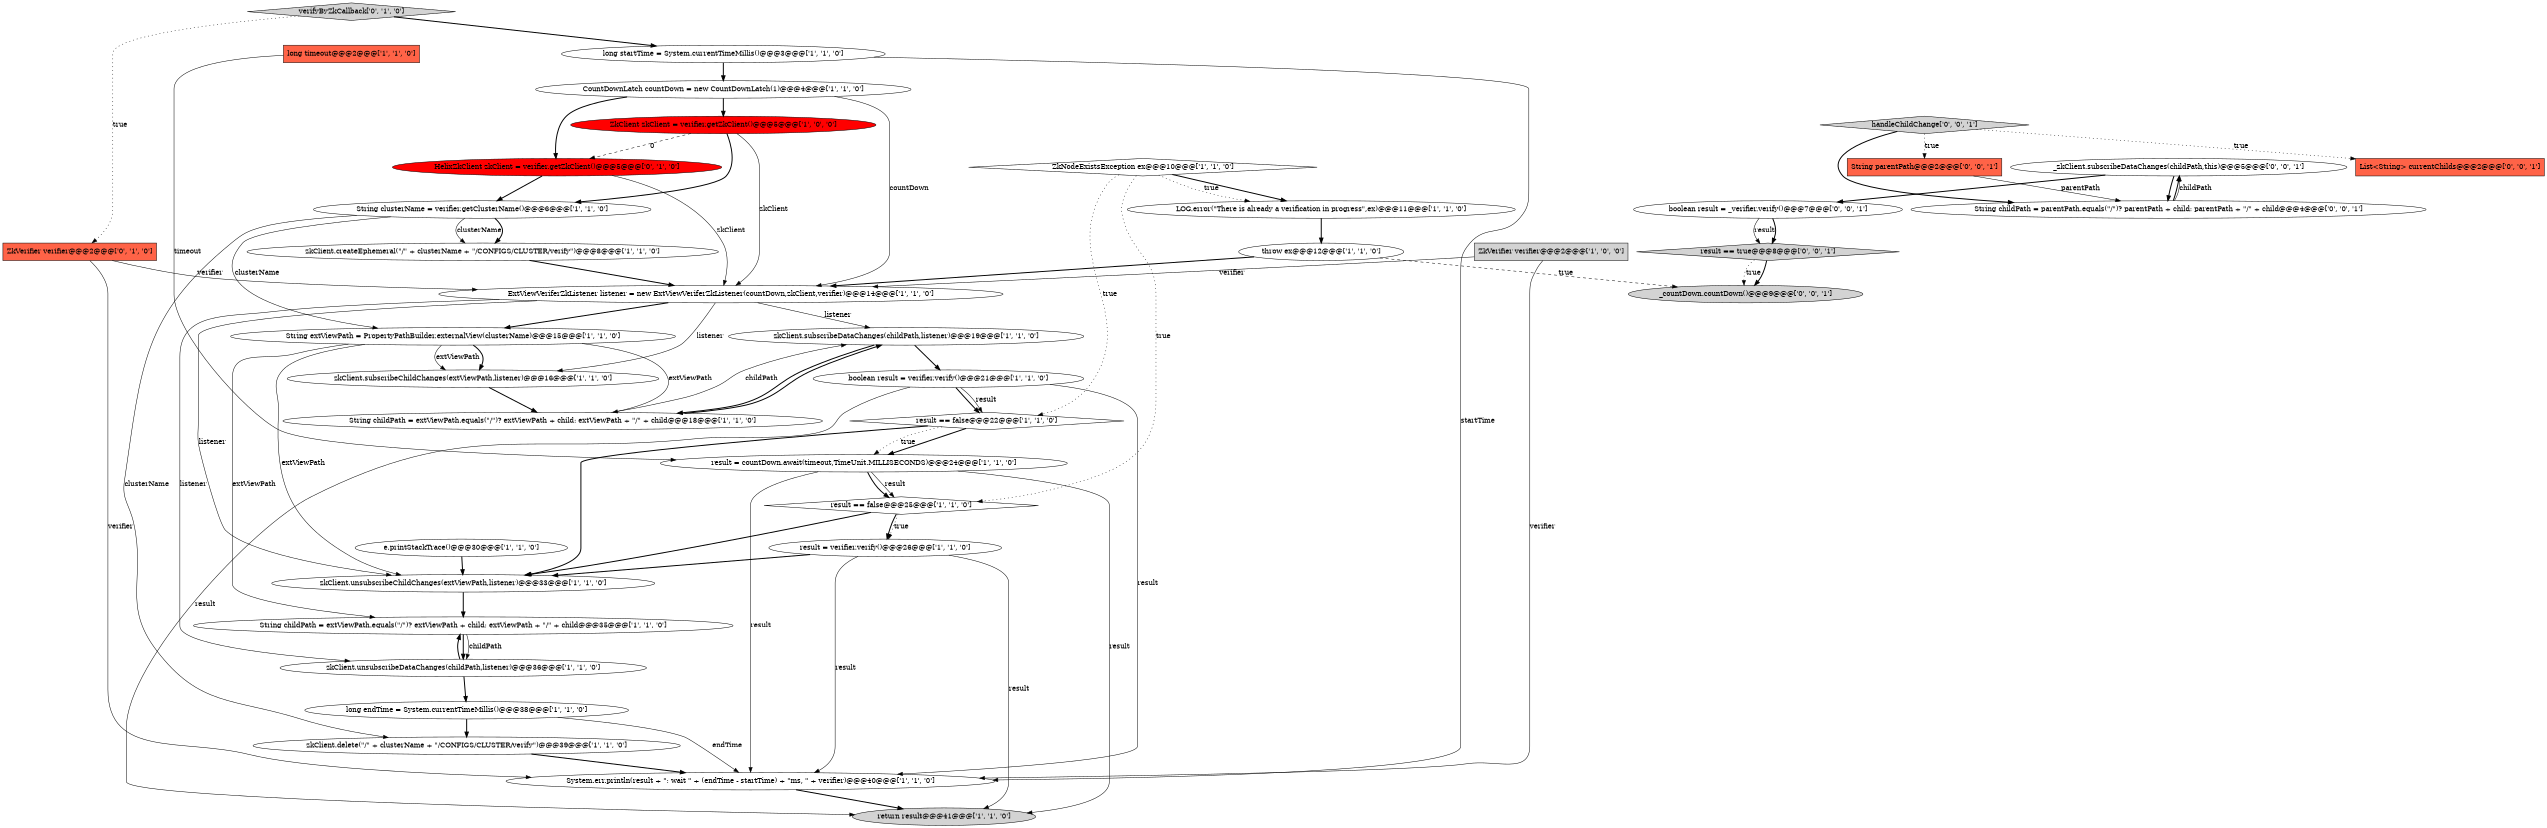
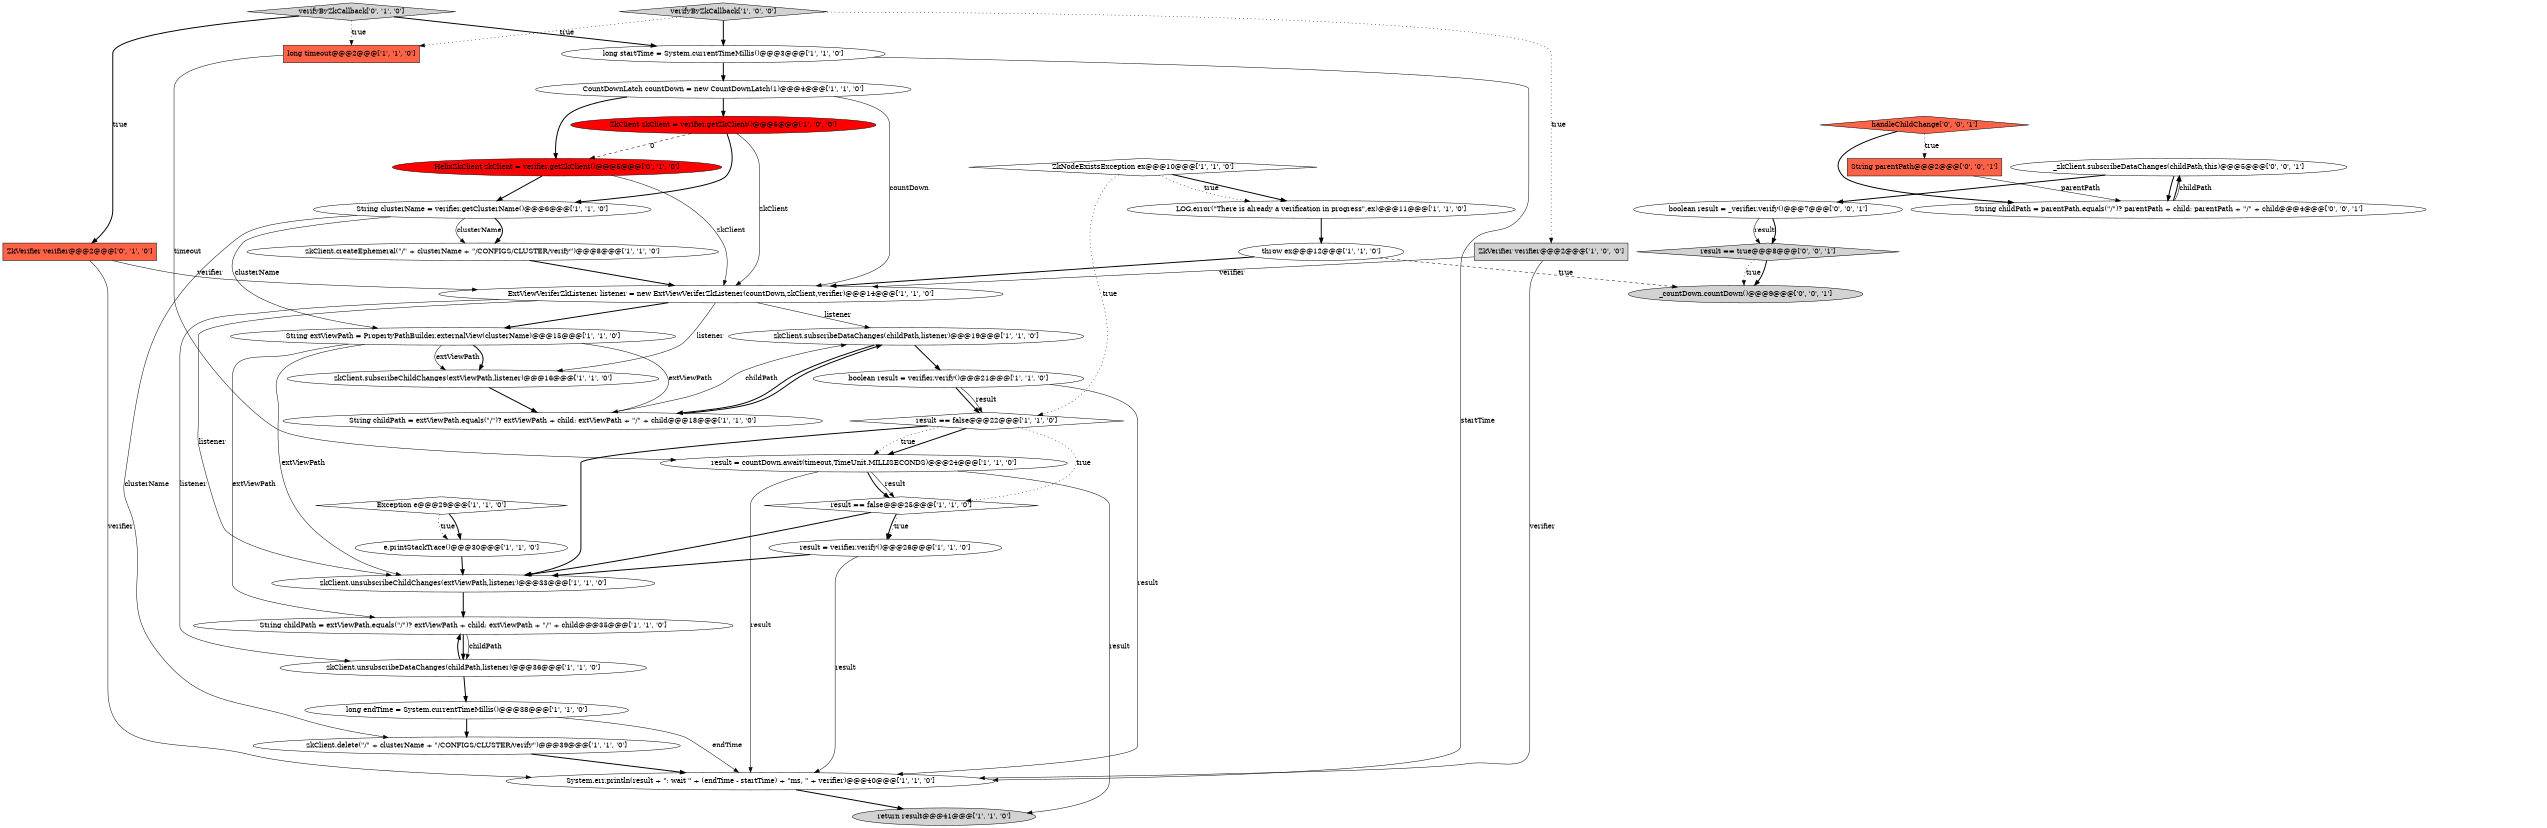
none -> (723, 12)
none -> (351, 30)
(113, 53) -> (113, 53)
(1925, 125) -> (1925, 125)
(2450, 167) -> none
(1156, 393) -> (1062, 479)
none -> (441, 506)
(152, 661) -> none
(1009, 665) -> none
